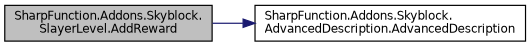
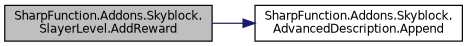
(390, 23) -> (359, 23)
